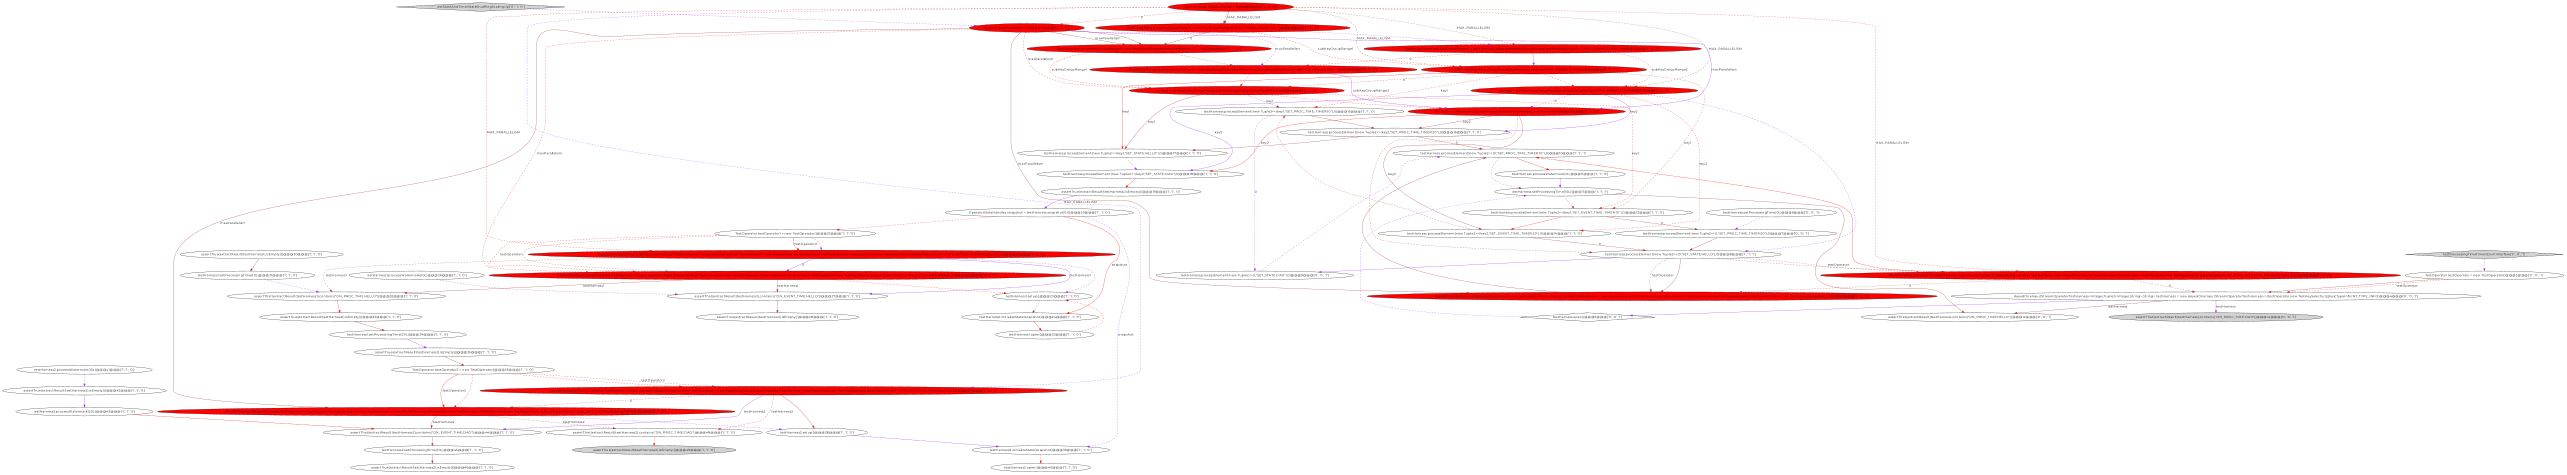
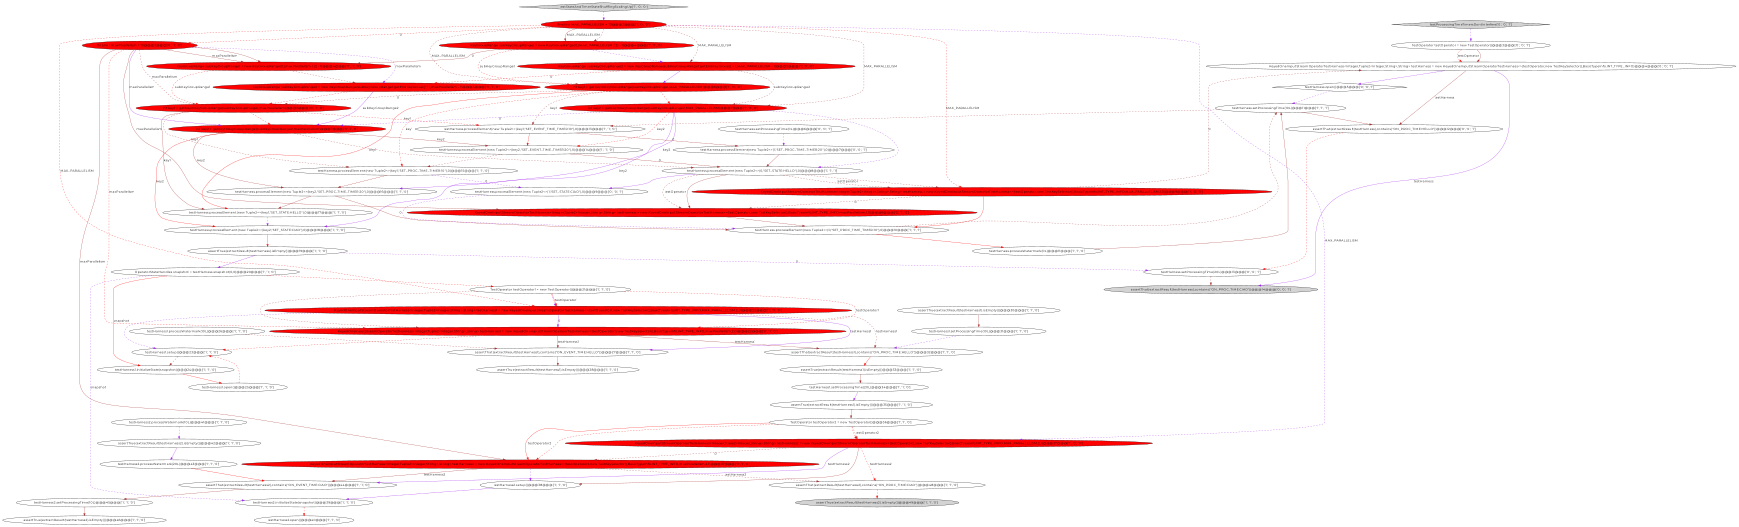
(481, 7) -> none
none -> (604, 7)
(1560, 182) -> (1250, 239)
none -> (1211, 272)
